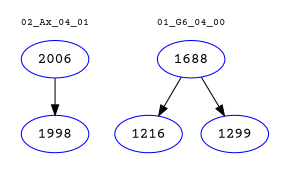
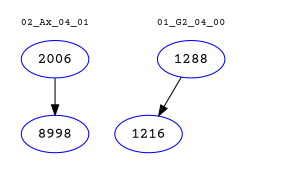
(192, 22) -> (192, 22)
(191, 59) -> (191, 59)
(55, 134) -> (55, 134)
(235, 134) -> none
